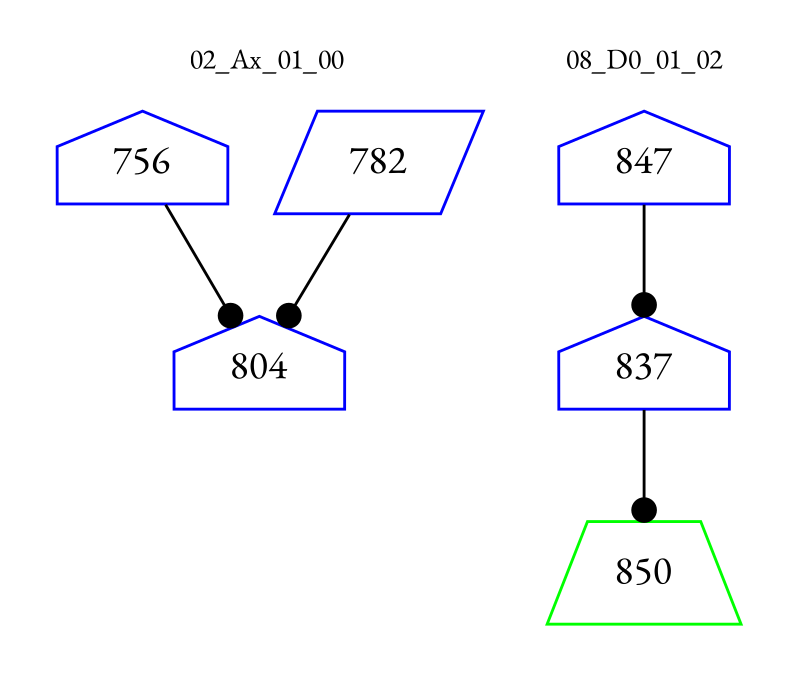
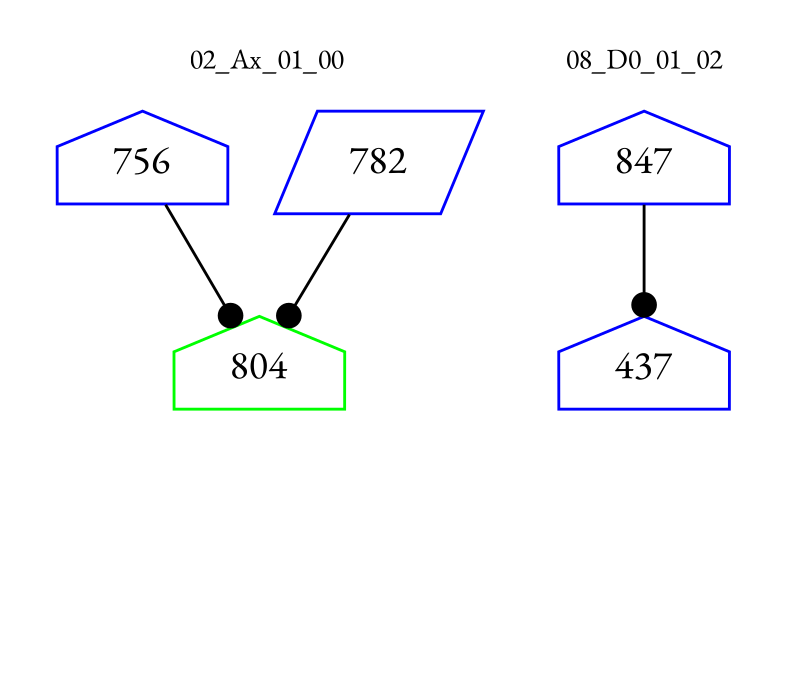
(259, 368) -> (259, 368)
(644, 368) -> (644, 368)
(644, 573) -> none
